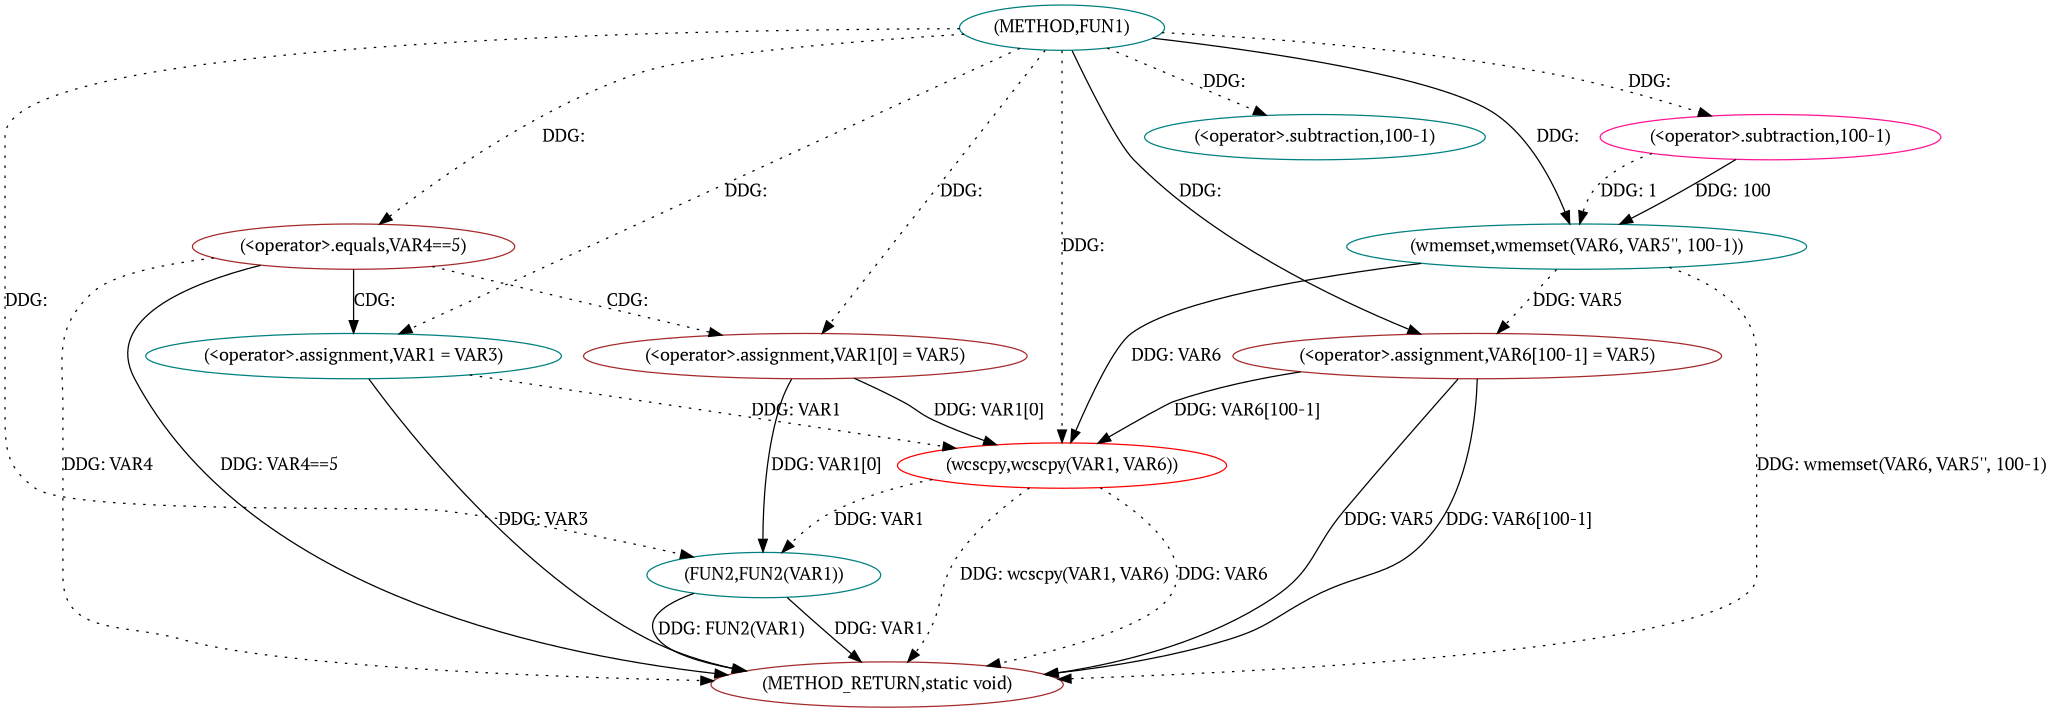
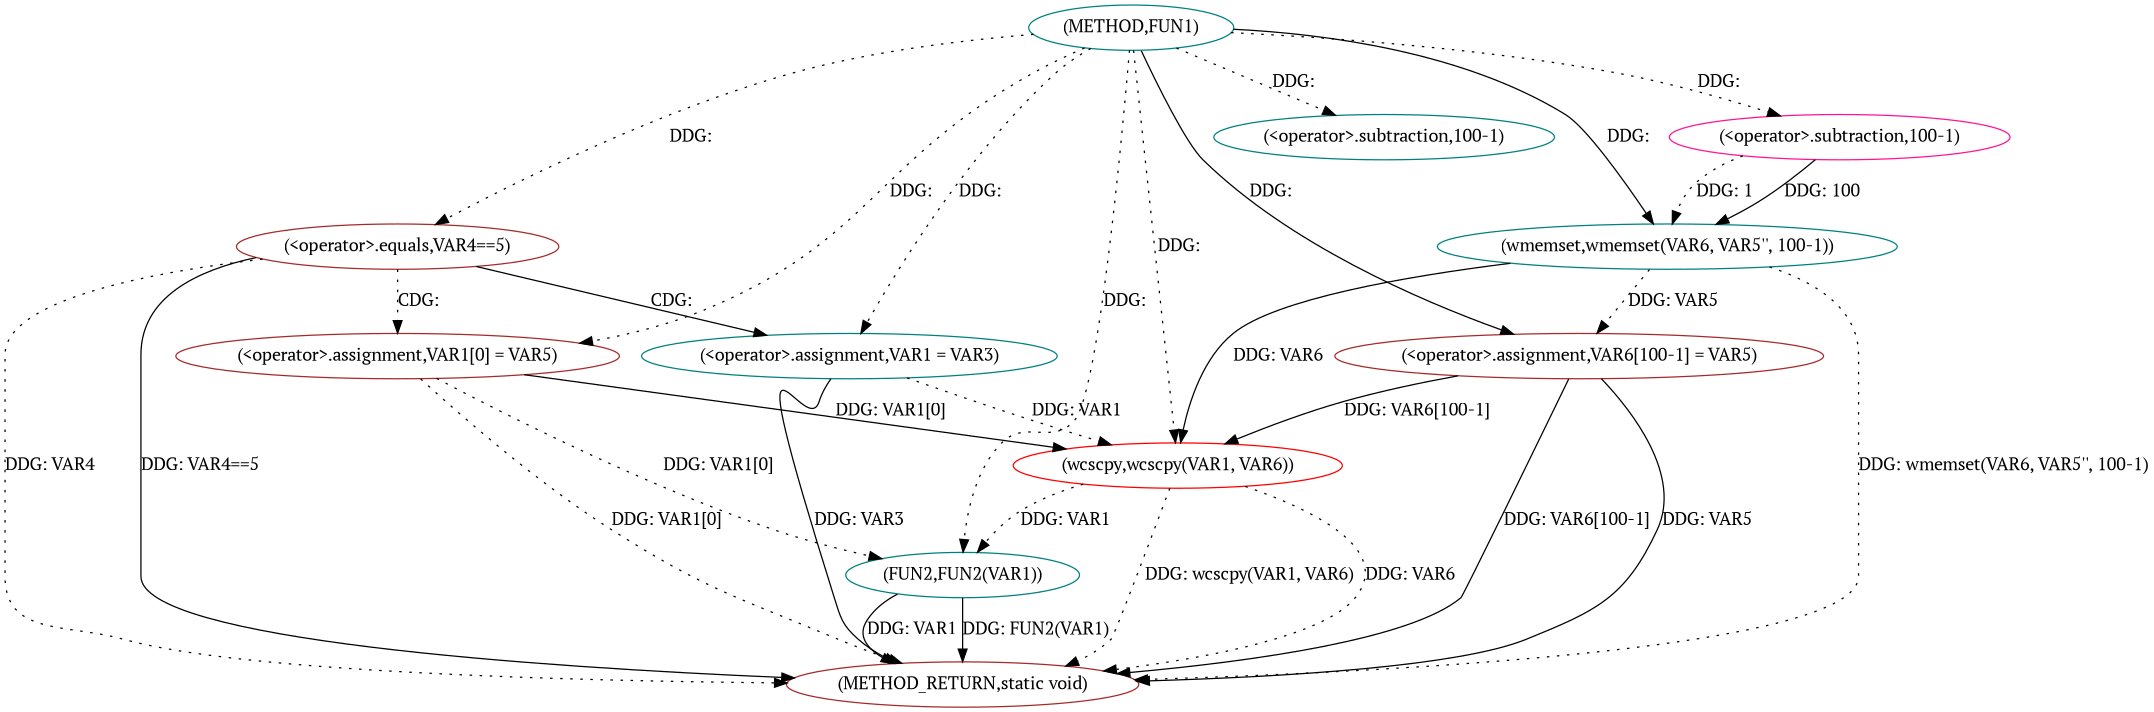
(769, 457) -> (648, 480)
none -> (639, 546)
